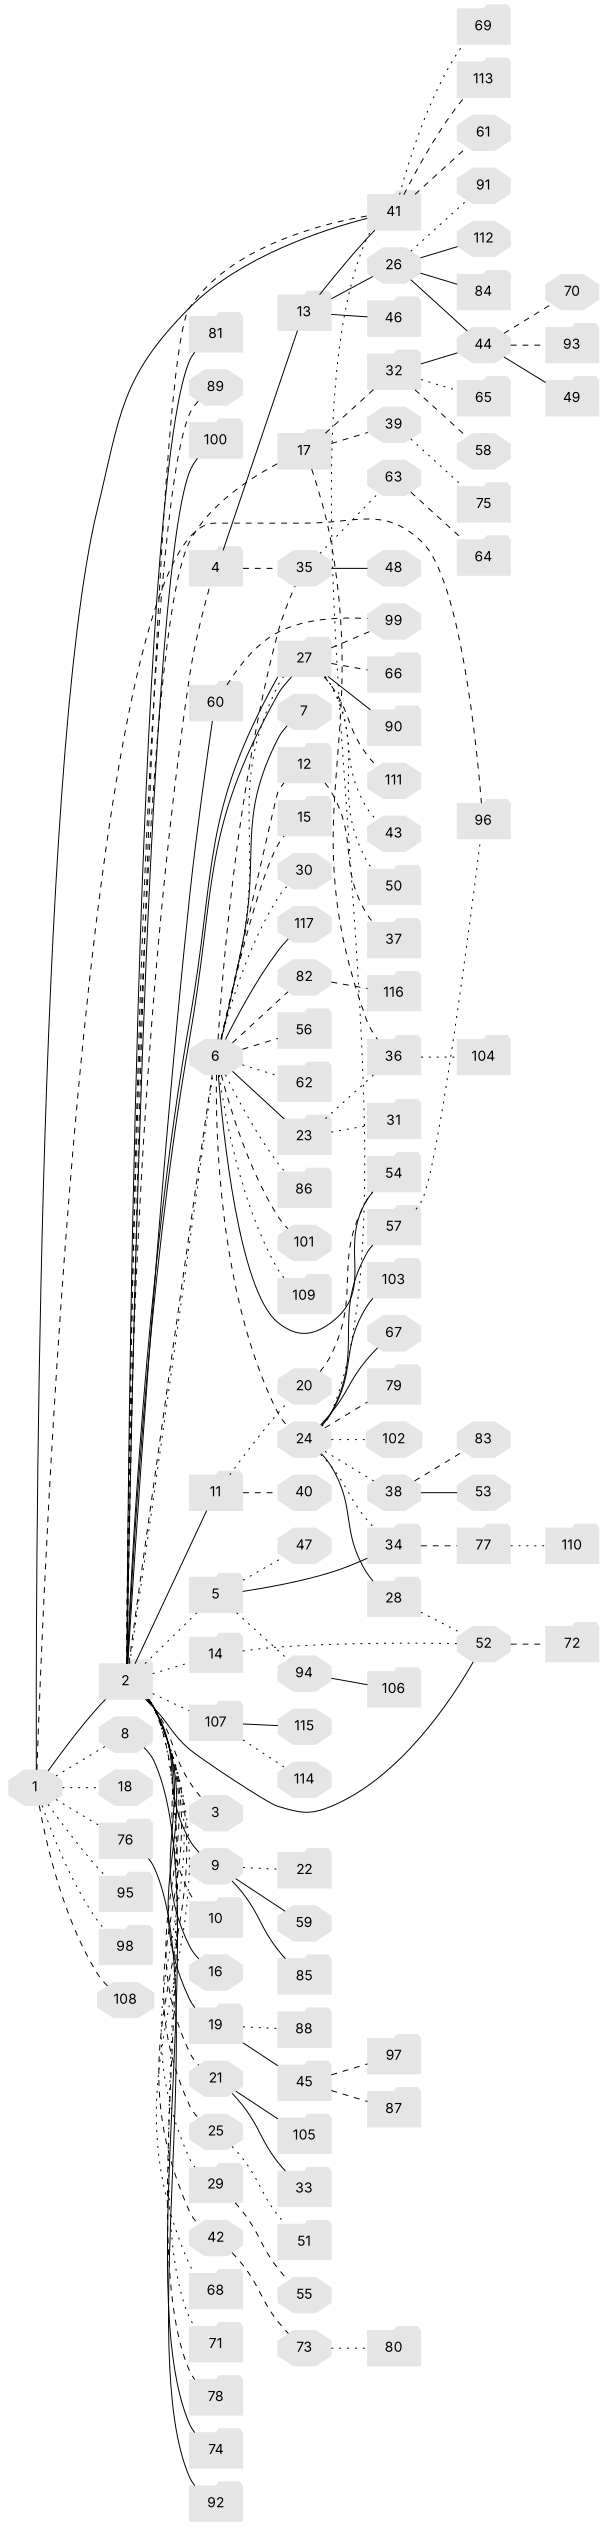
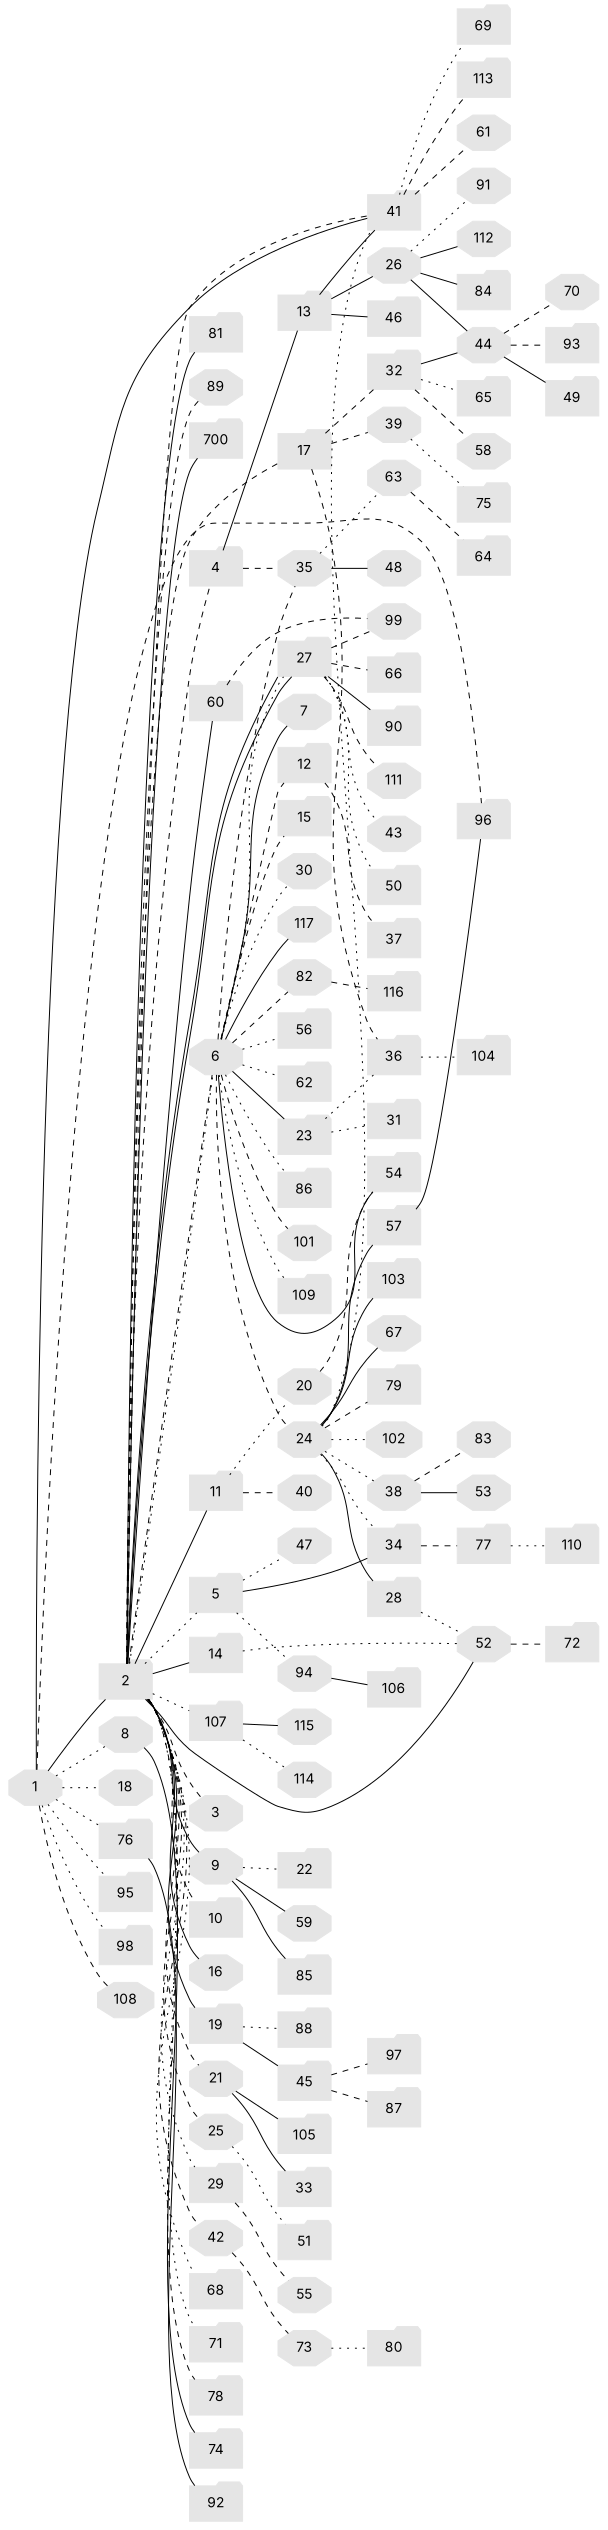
(216, 441) -> (216, 441)
(455, 1026) -> (455, 1026)
(260, 1044) -> (260, 1044)
(171, 1668) -> (171, 1668)
